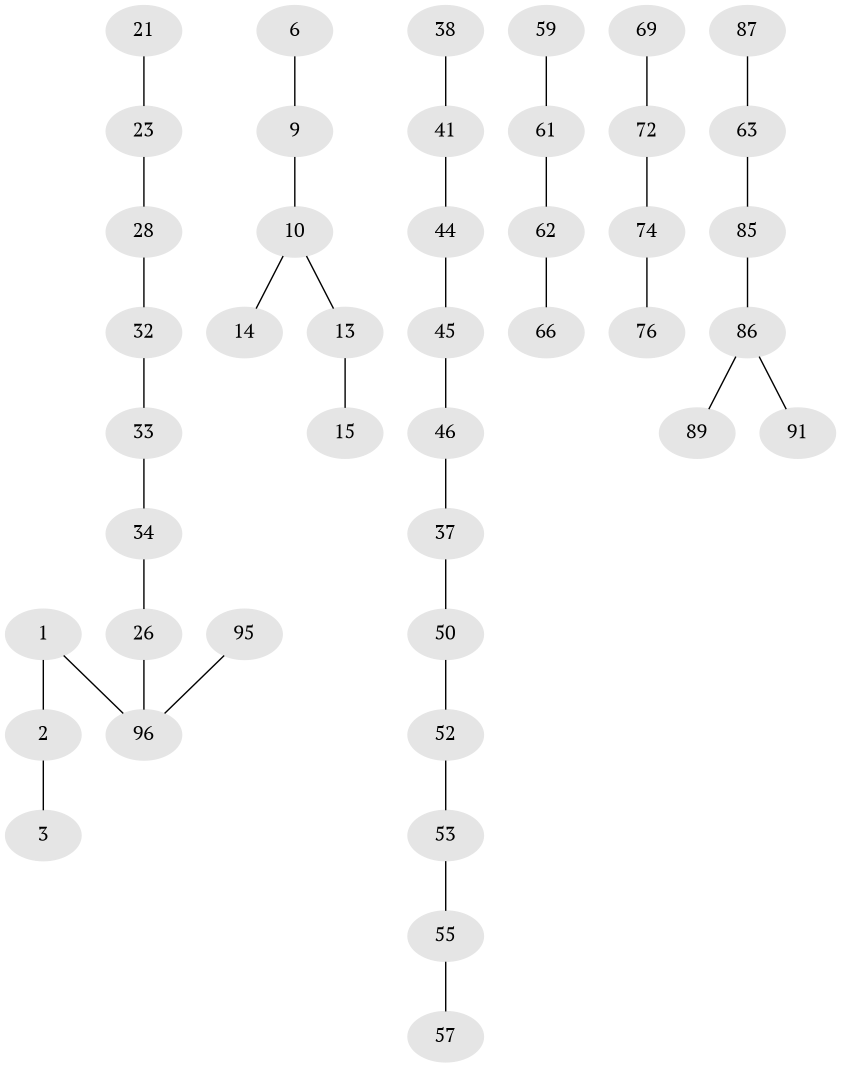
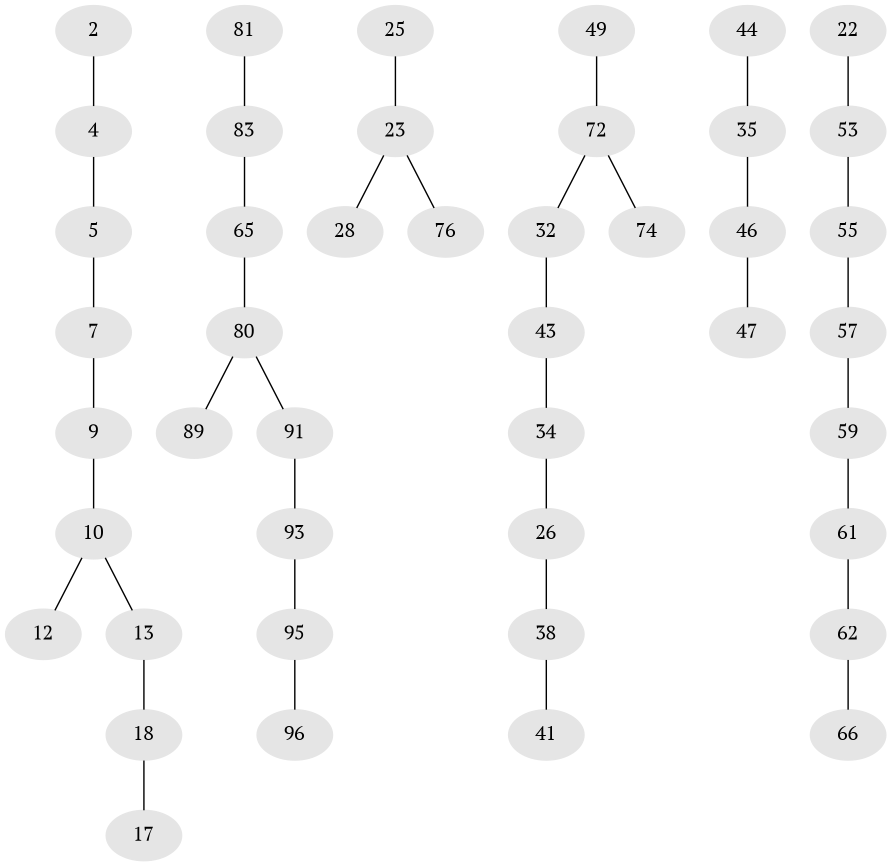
(144, 31) -> (395, 31)
(295, 31) -> (94, 333)
(647, 31) -> (597, 31)
(748, 31) -> (245, 31)
(748, 131) -> (245, 131)
(446, 182) -> none
none -> (94, 232)
(748, 232) -> (245, 232)
(144, 282) -> (571, 182)
(647, 282) -> (421, 182)
(245, 333) -> (43, 634)
(446, 333) -> (748, 131)
(748, 333) -> (245, 333)
none -> (848, 383)
(144, 433) -> (546, 333)
(345, 433) -> (144, 735)
none -> (295, 534)
(446, 534) -> (748, 333)
(43, 634) -> none
(446, 634) -> none
(144, 685) -> (546, 584)
(446, 735) -> (848, 31)
(43, 836) -> (94, 131)
none -> (144, 836)
